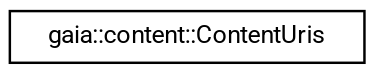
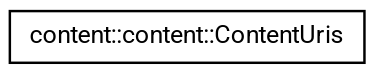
(187, 37) -> (187, 37)
